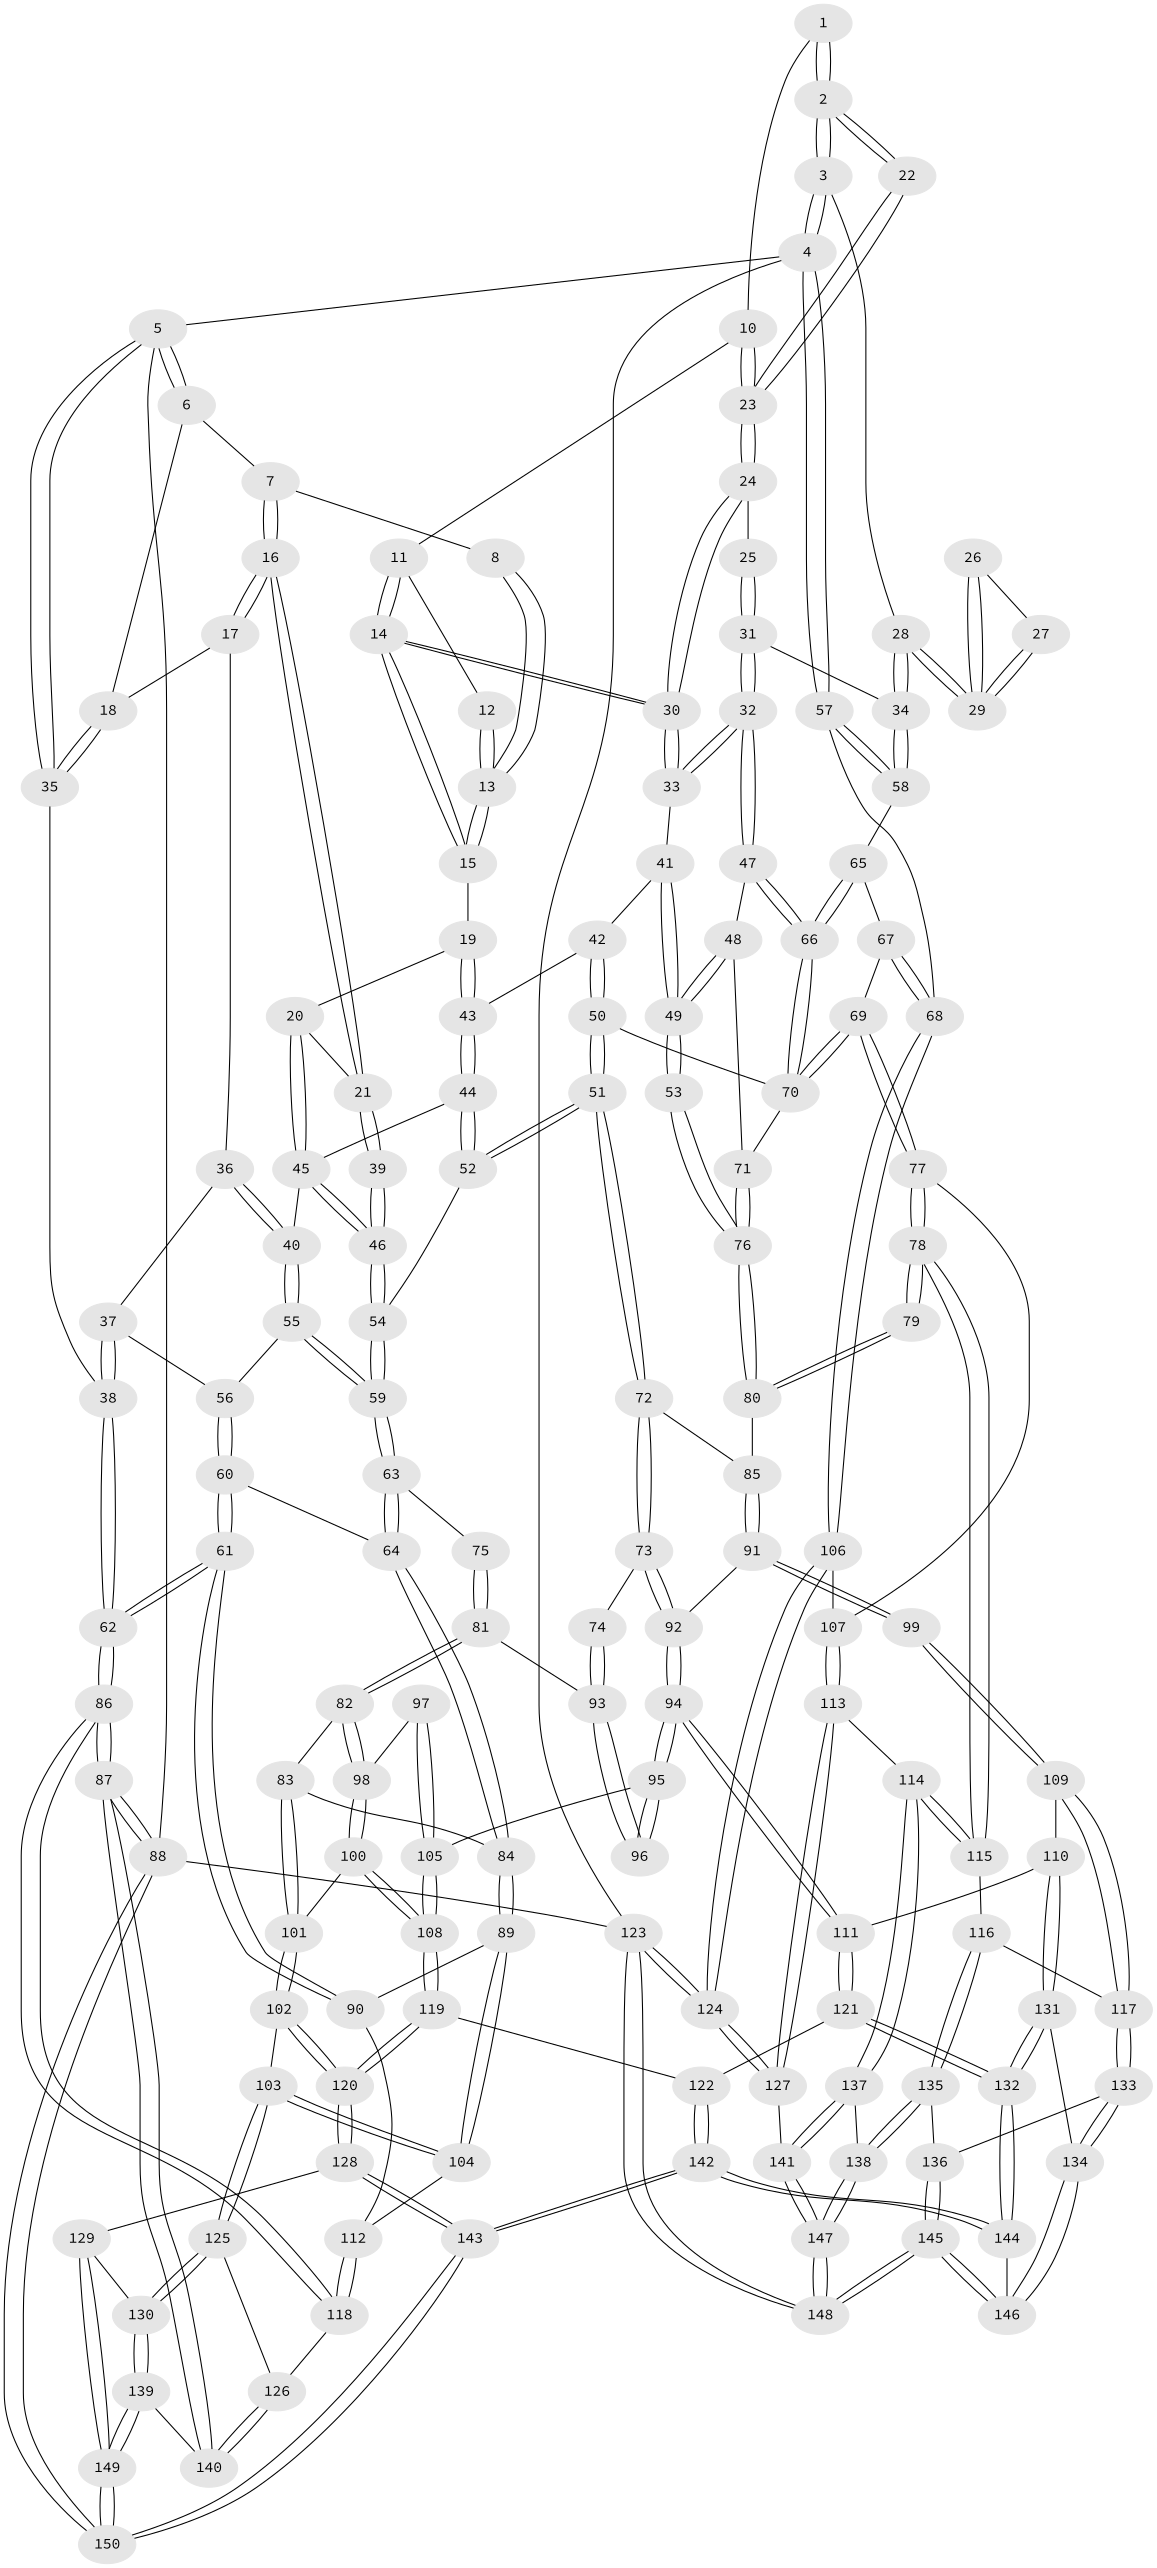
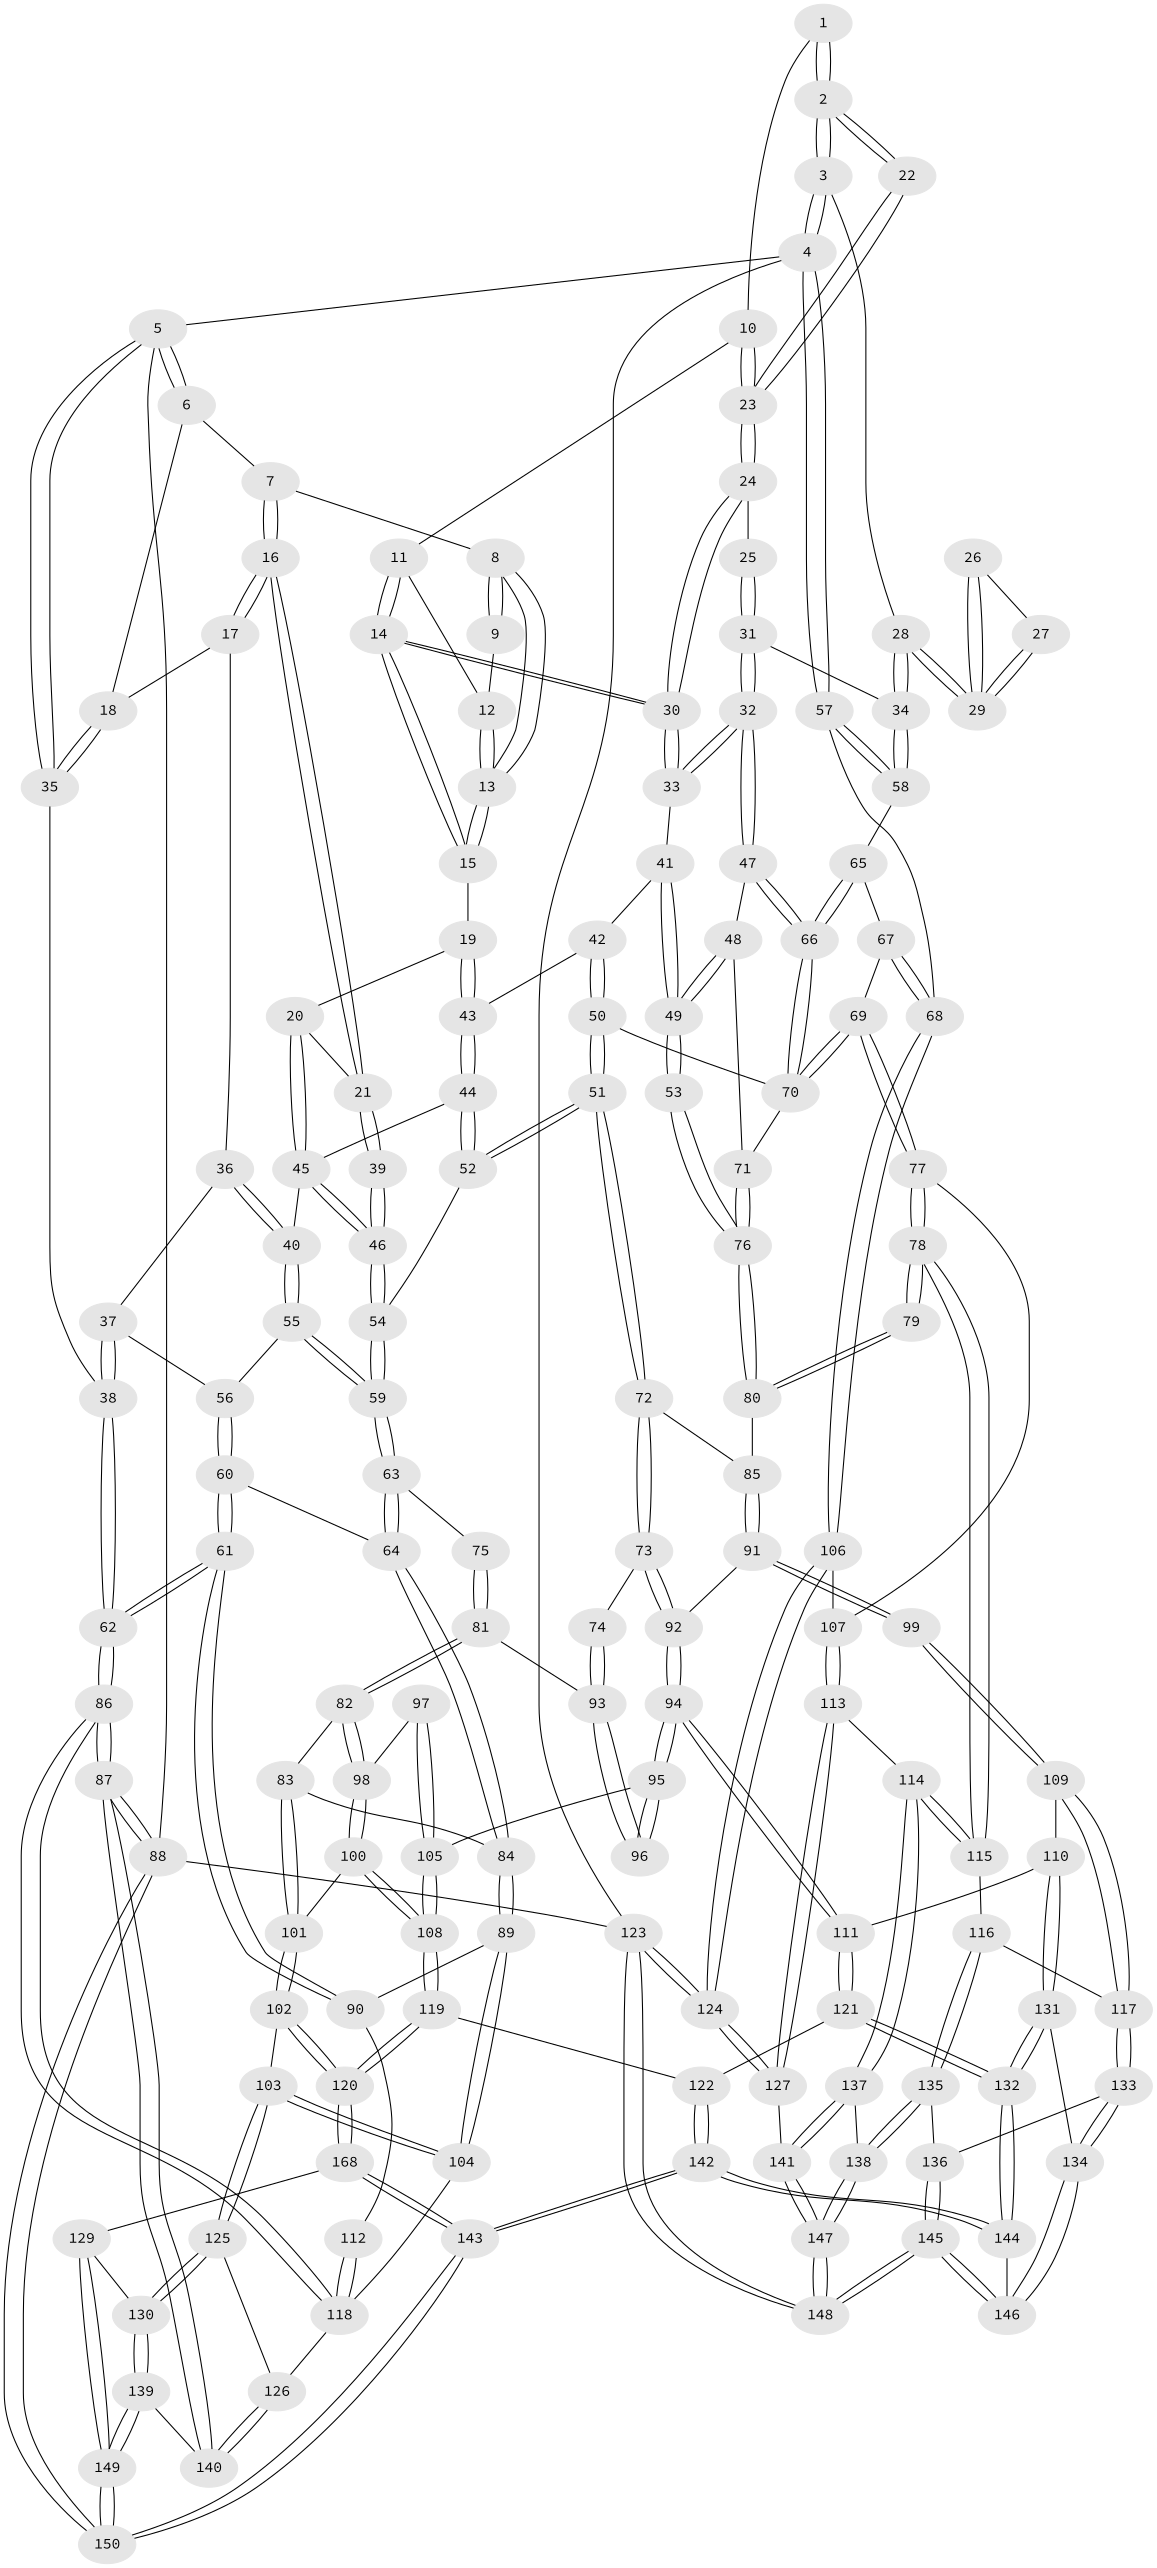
none -> (496, 635)
(345, 2163) -> (345, 2163)
(418, 2194) -> (405, 2242)
